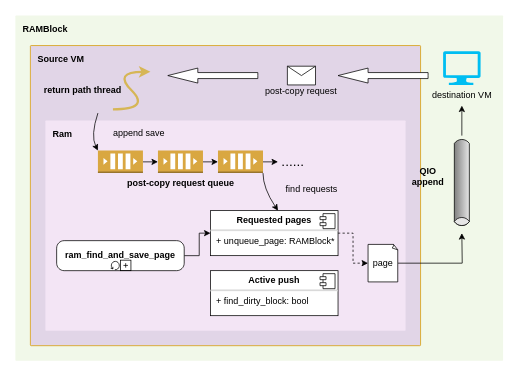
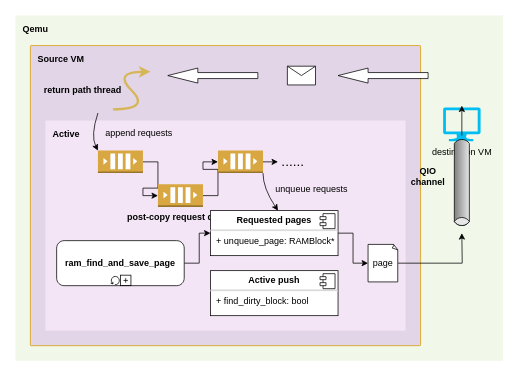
(42, 29) -> (33, 29)
(462, 68) -> (462, 124)
(301, 91) -> none
(139, 132) -> (139, 132)
(60, 134) -> (67, 134)
(180, 162) -> (180, 195)
(428, 177) -> (428, 177)
(312, 188) -> (312, 188)
(353, 245) -> (353, 245)
(120, 255) -> (120, 263)
